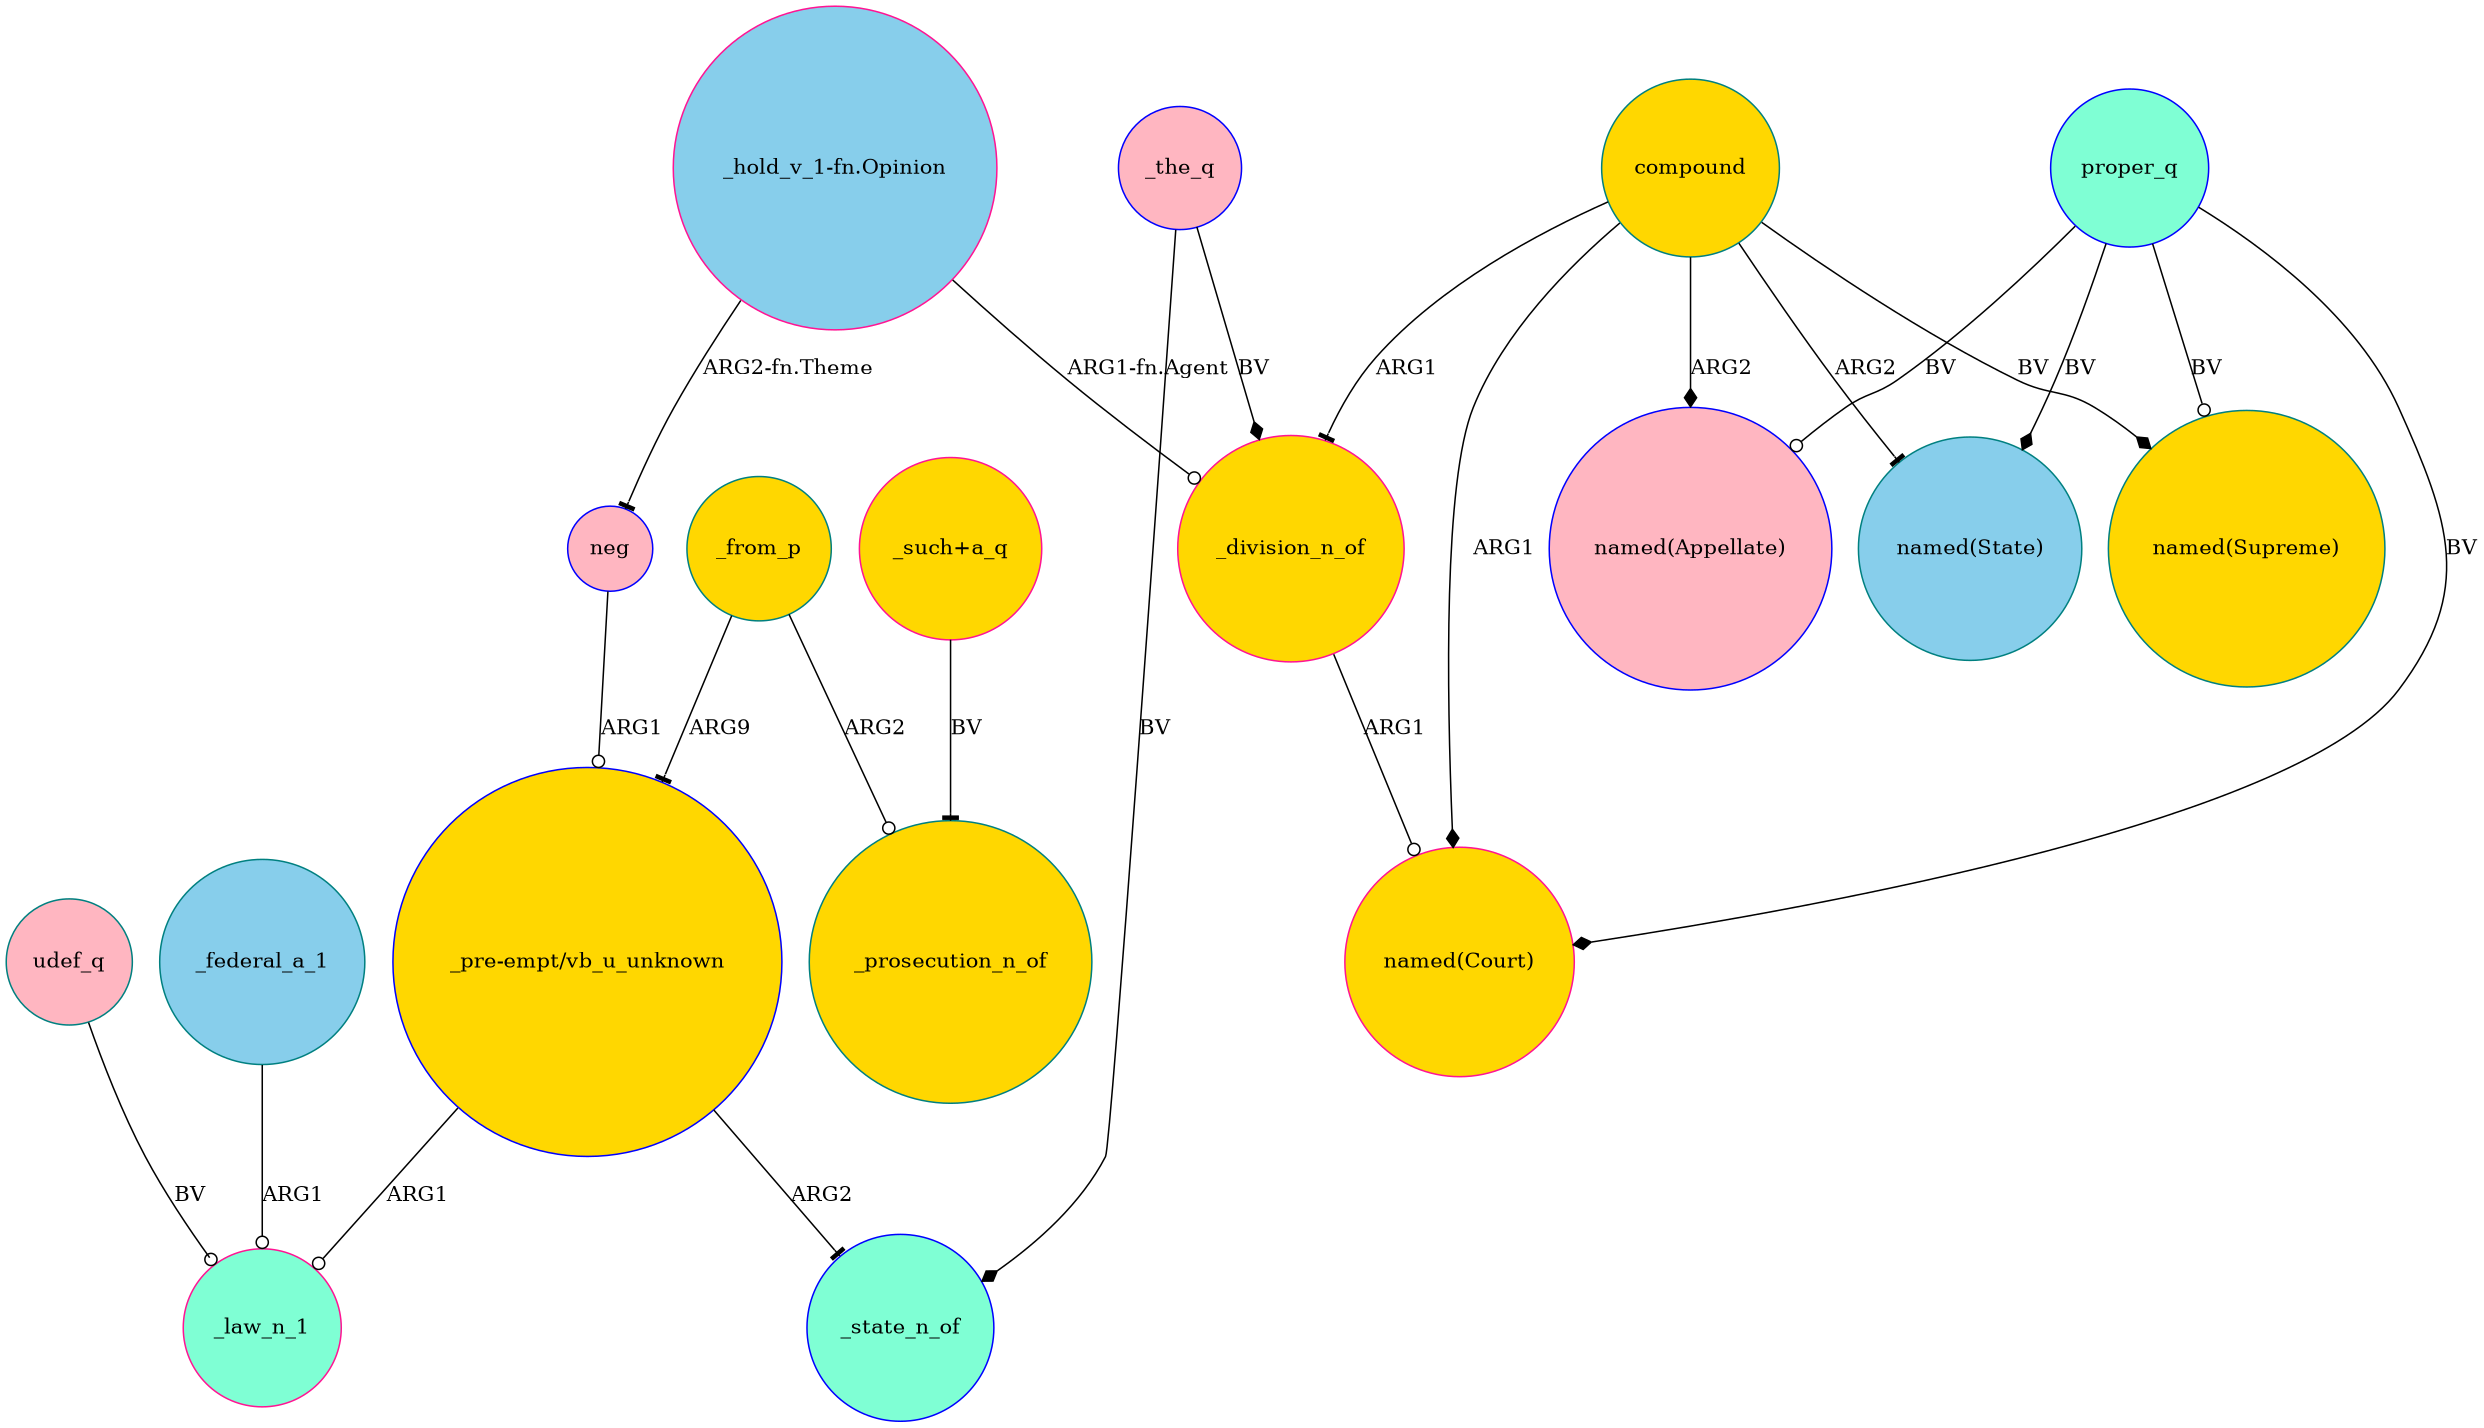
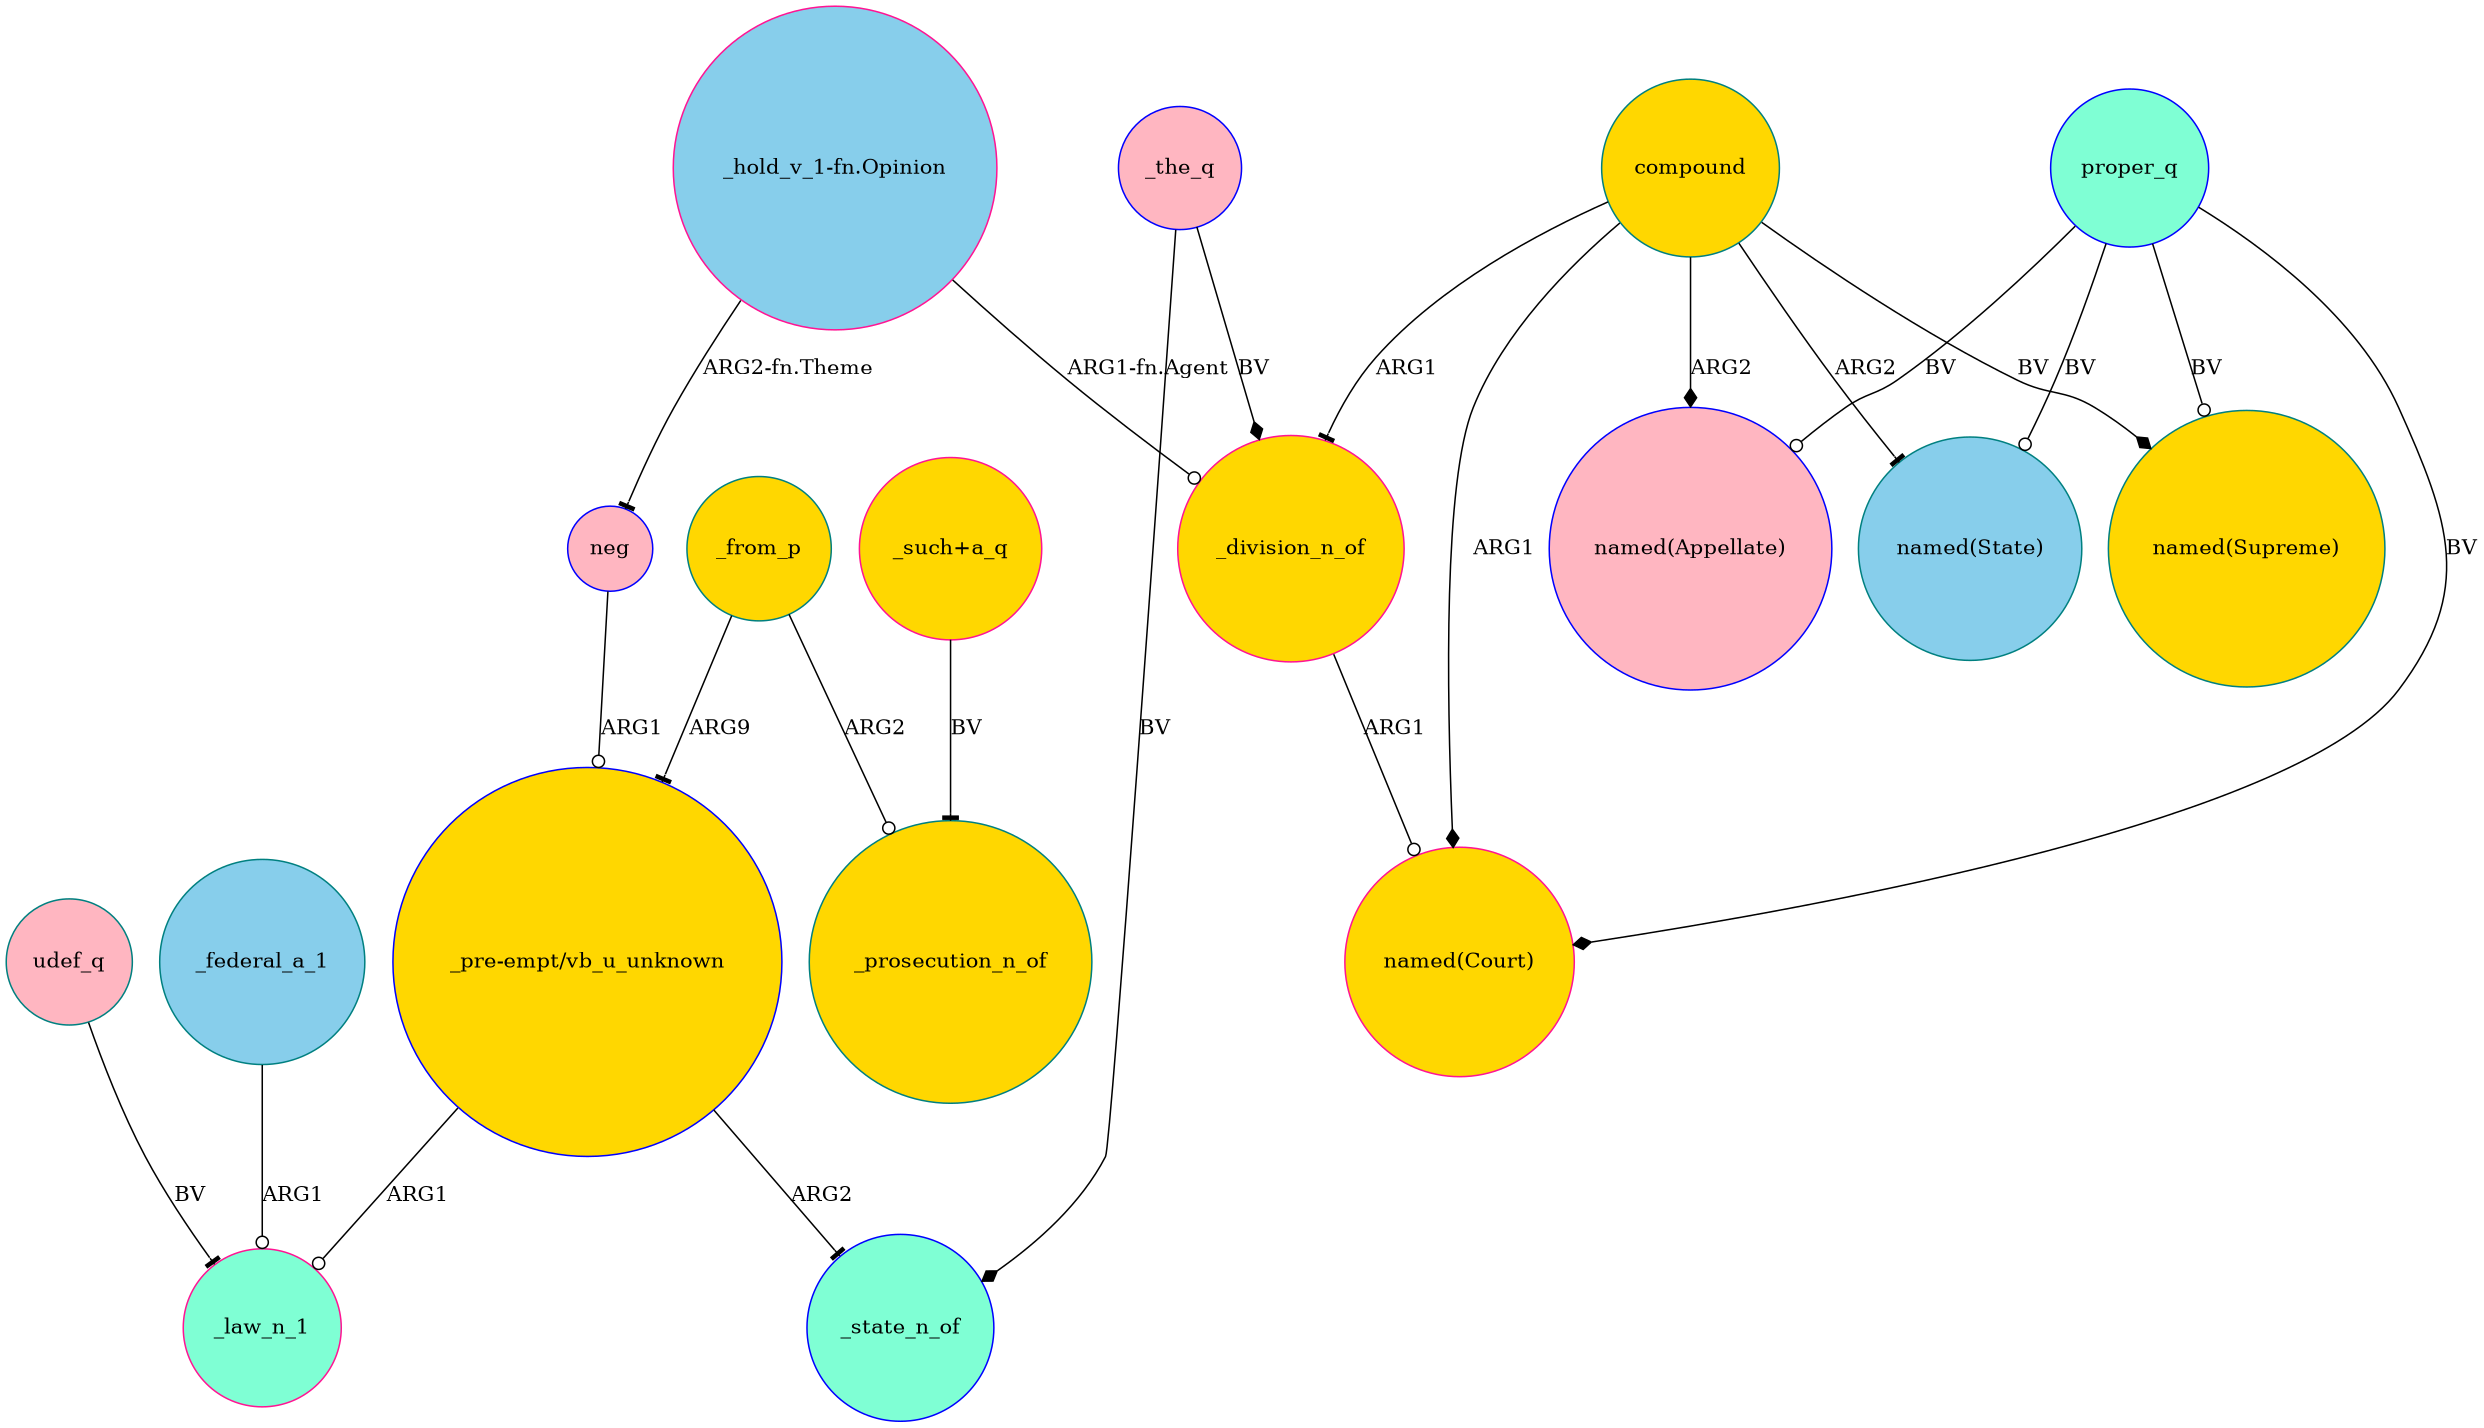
(2071, 342) -> (2071, 342)
(139, 1145) -> (139, 1145)
